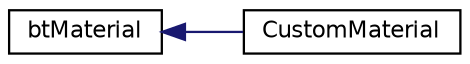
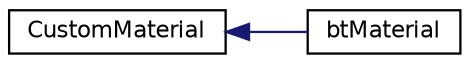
(214, 32) -> (278, 32)
